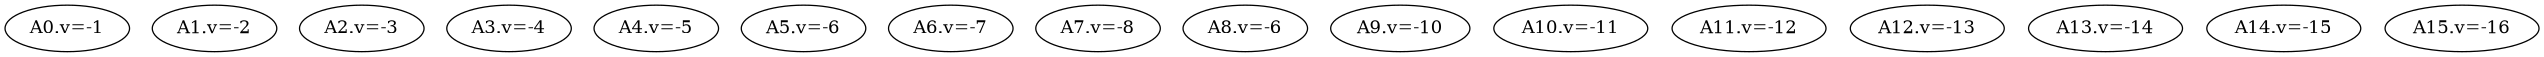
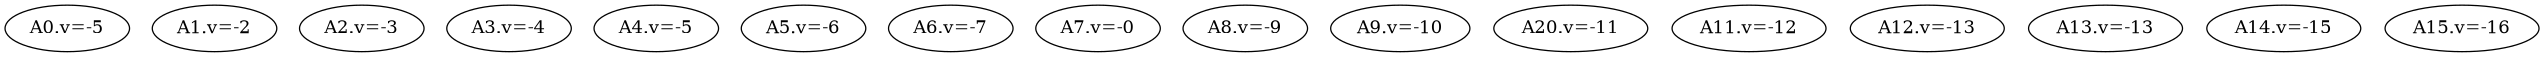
(67, 28) -> (67, 28)
(1098, 28) -> (1098, 28)
(1245, 28) -> (1245, 28)
(1571, 28) -> (1571, 28)
(2106, 28) -> (2106, 28)
